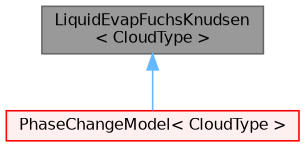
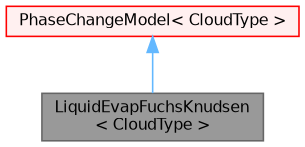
(153, 90) -> (153, 73)
